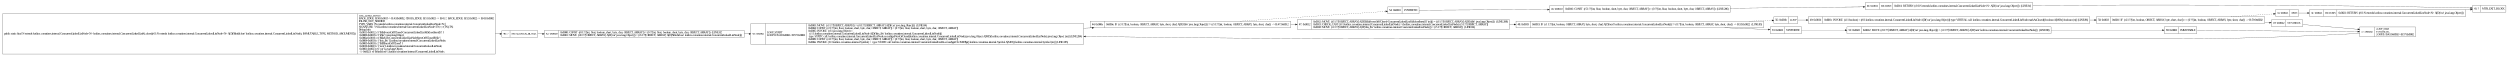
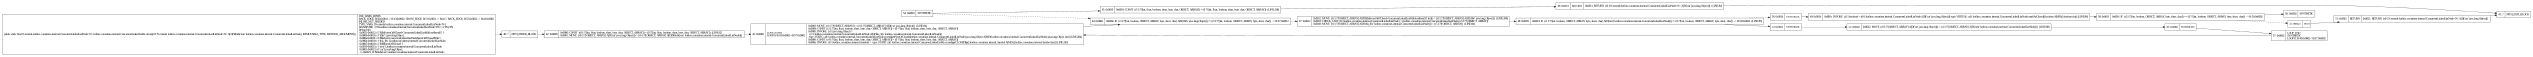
(1313, 16) -> (1011, 16)
(1793, 20) -> (1793, 17)
(2330, 27) -> none
(2188, 30) -> (2188, 27)
